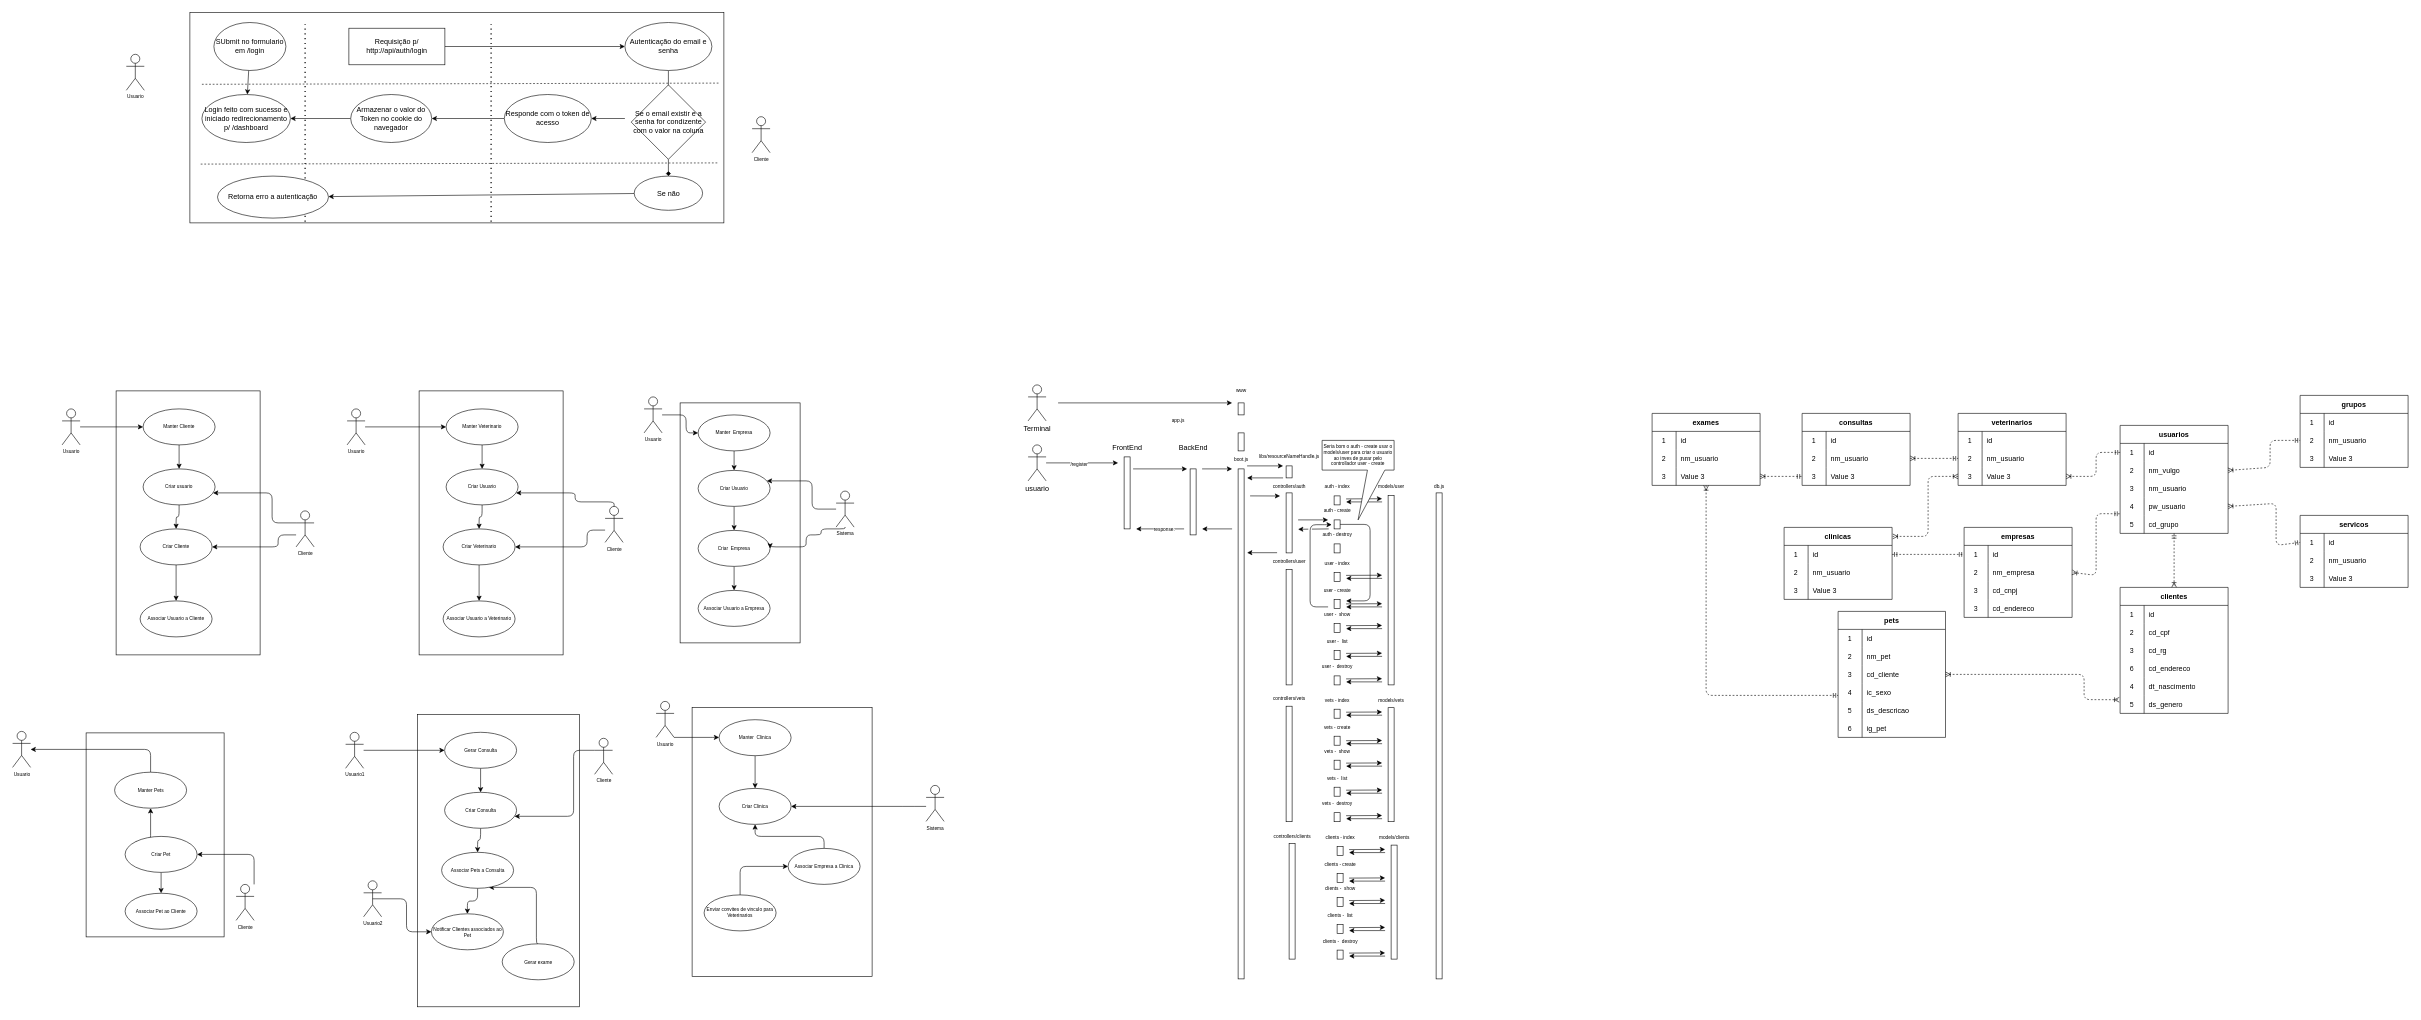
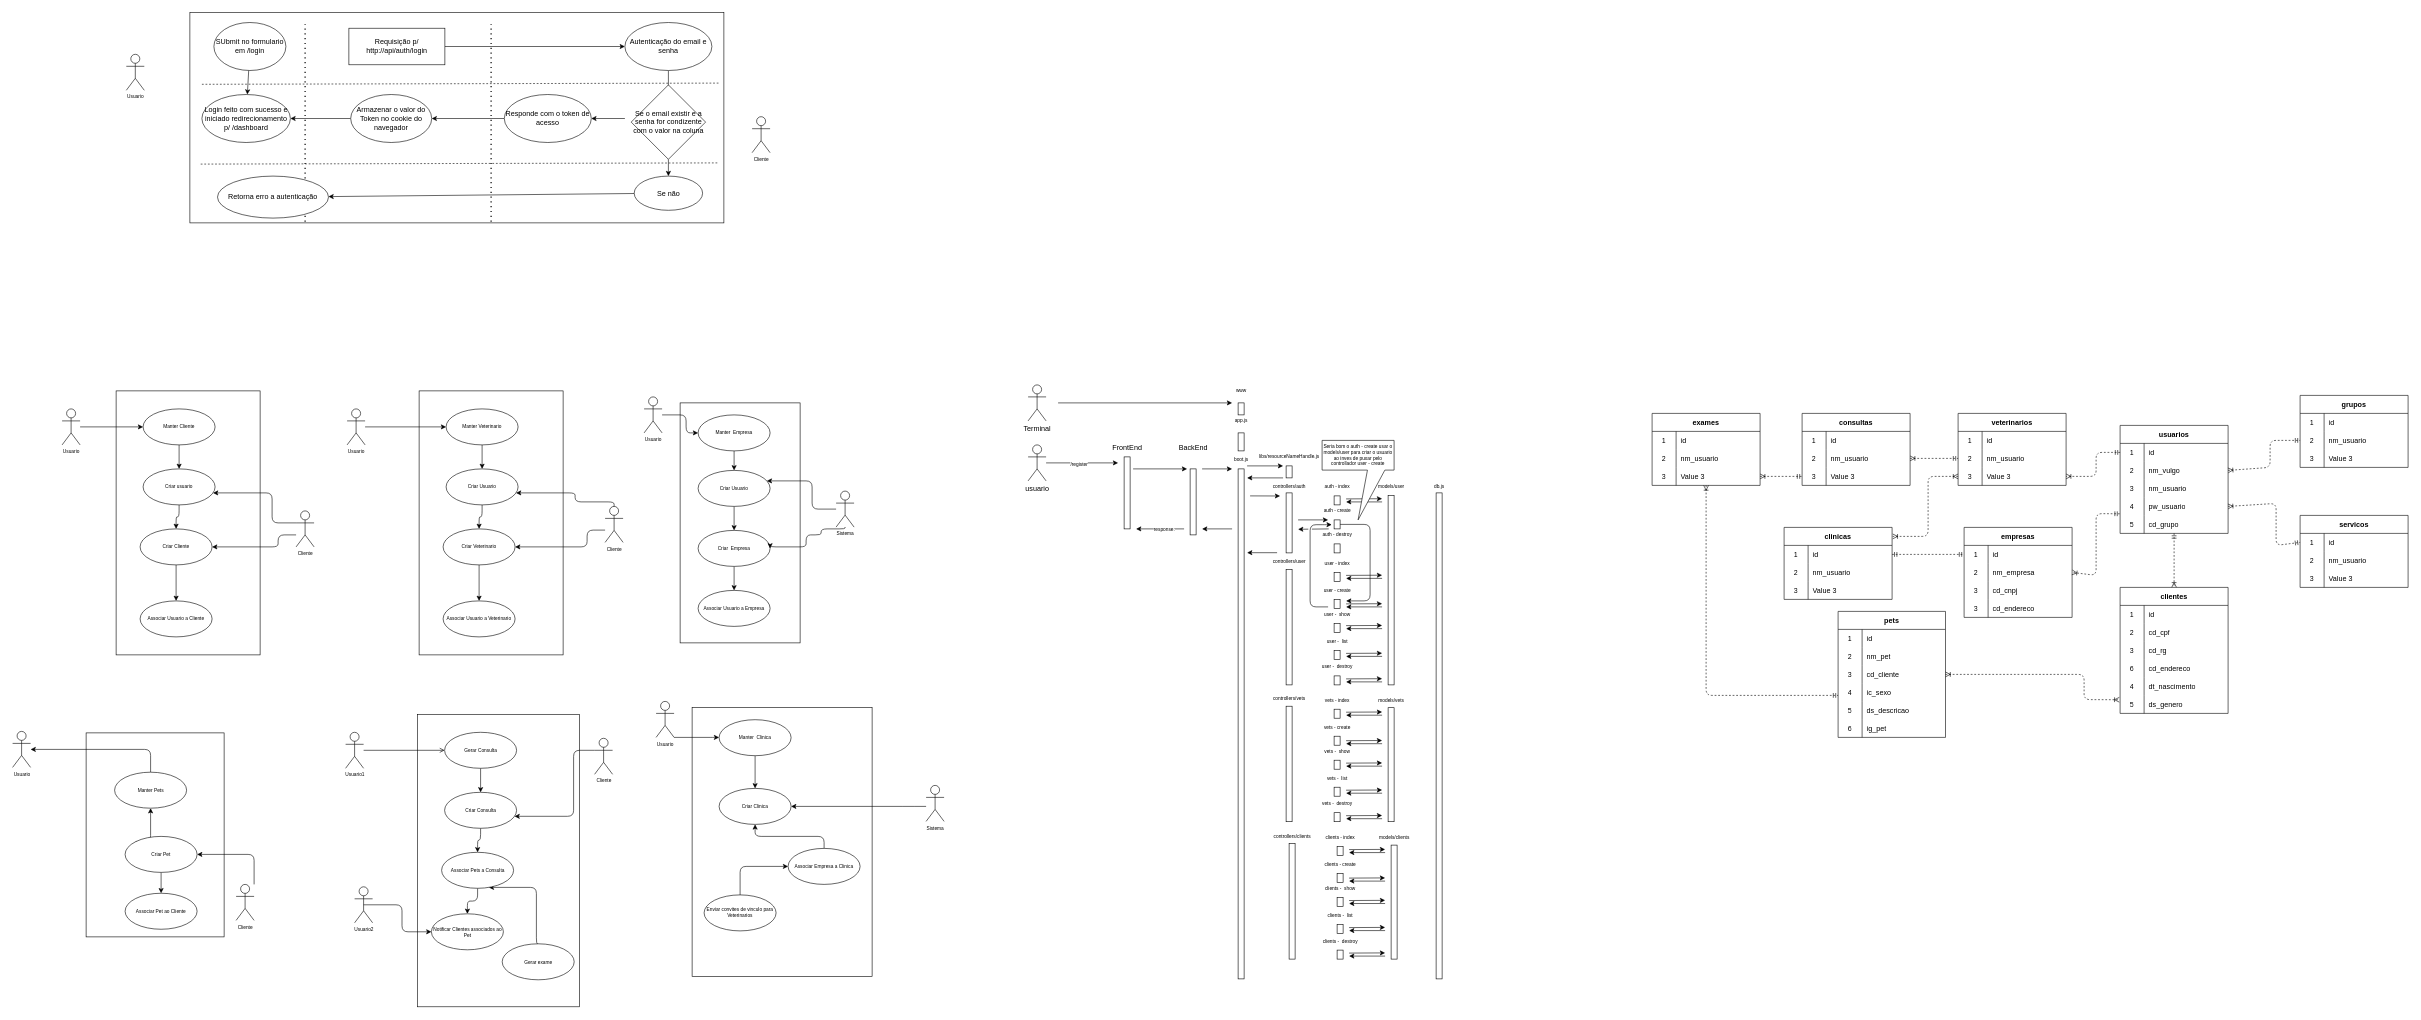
(668, 170) -> (668, 170)
(1178, 421) -> (1241, 421)
(439, 750) -> (440, 750)
(373, 899) -> (364, 905)
